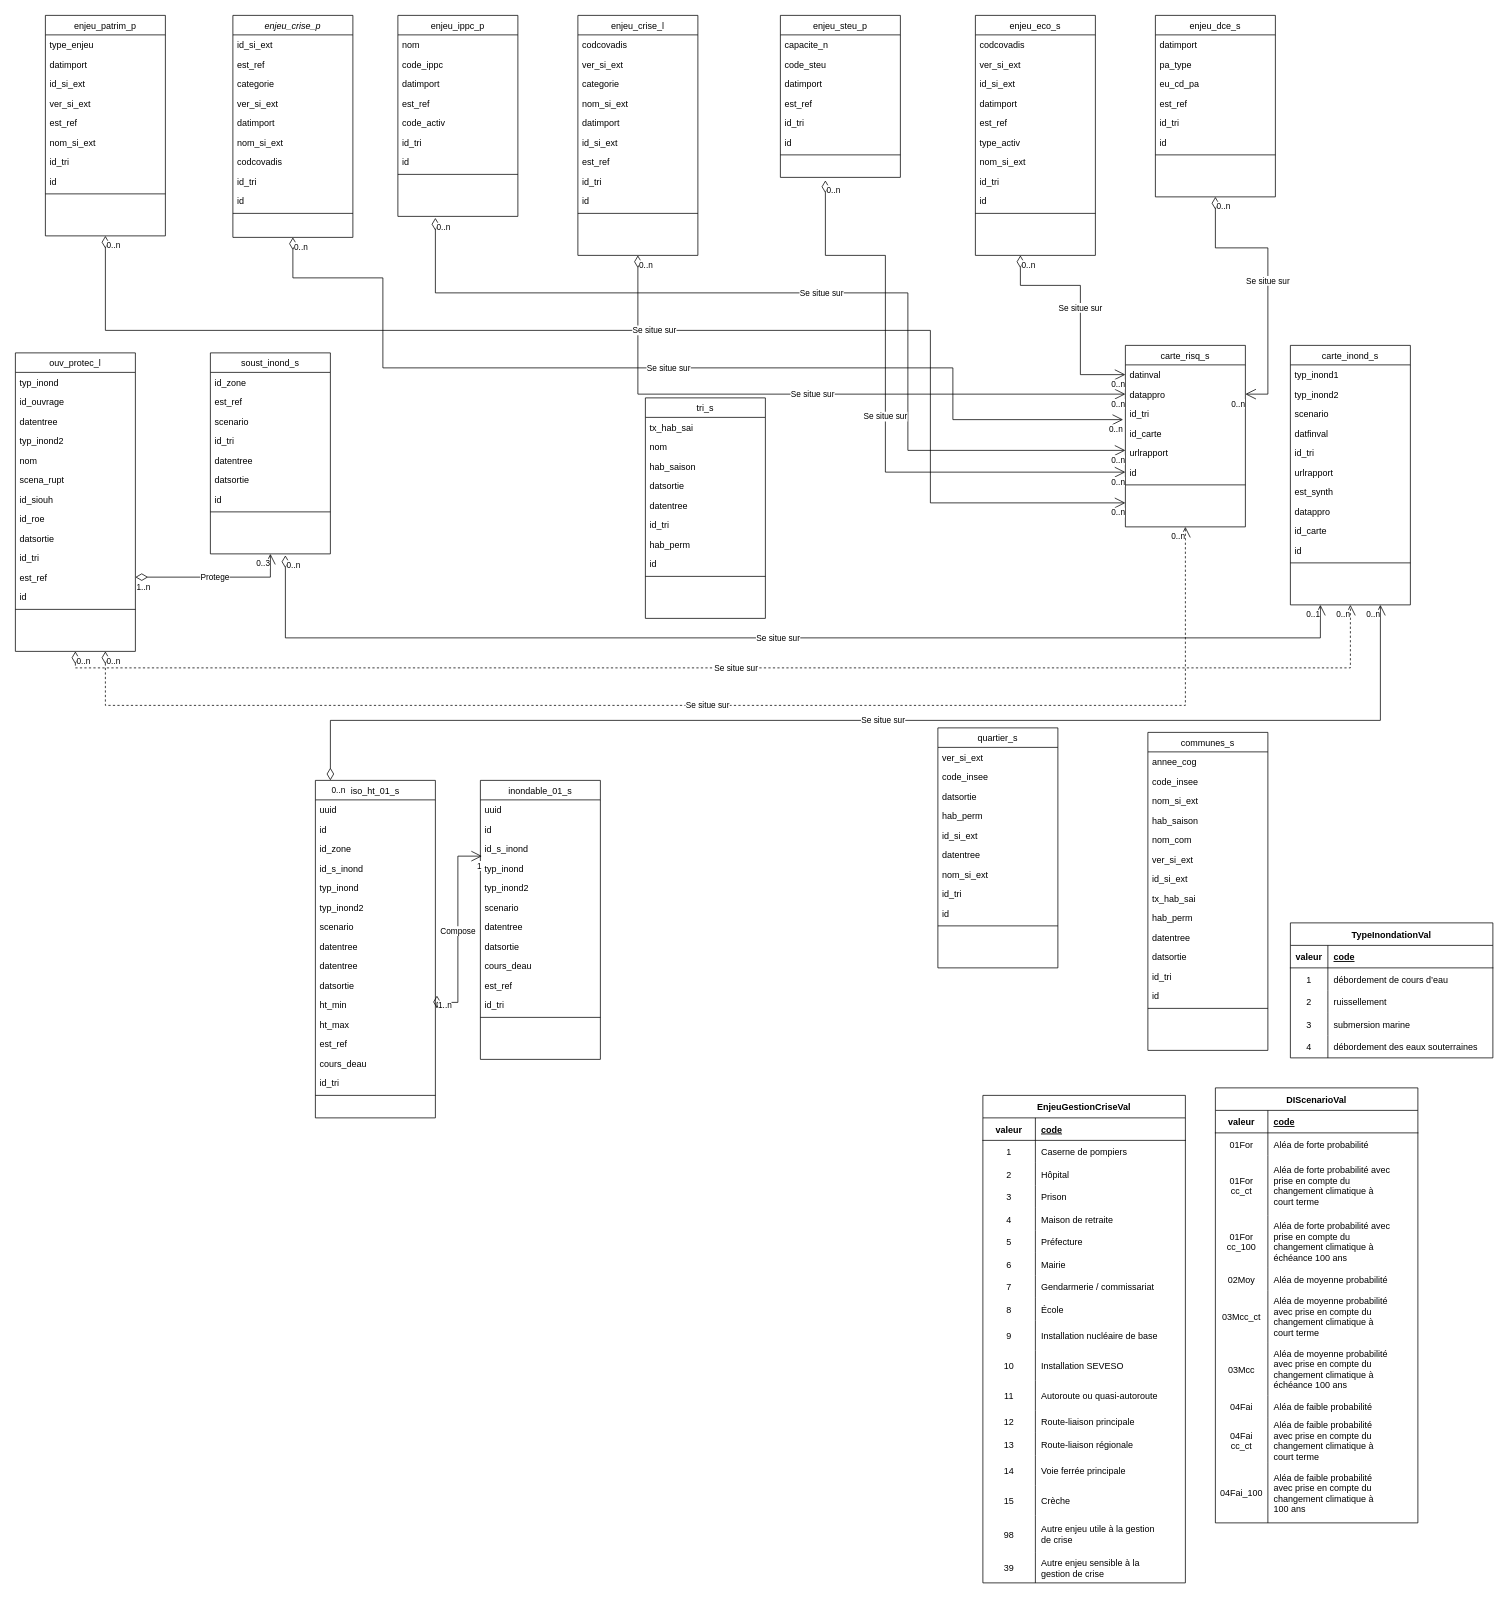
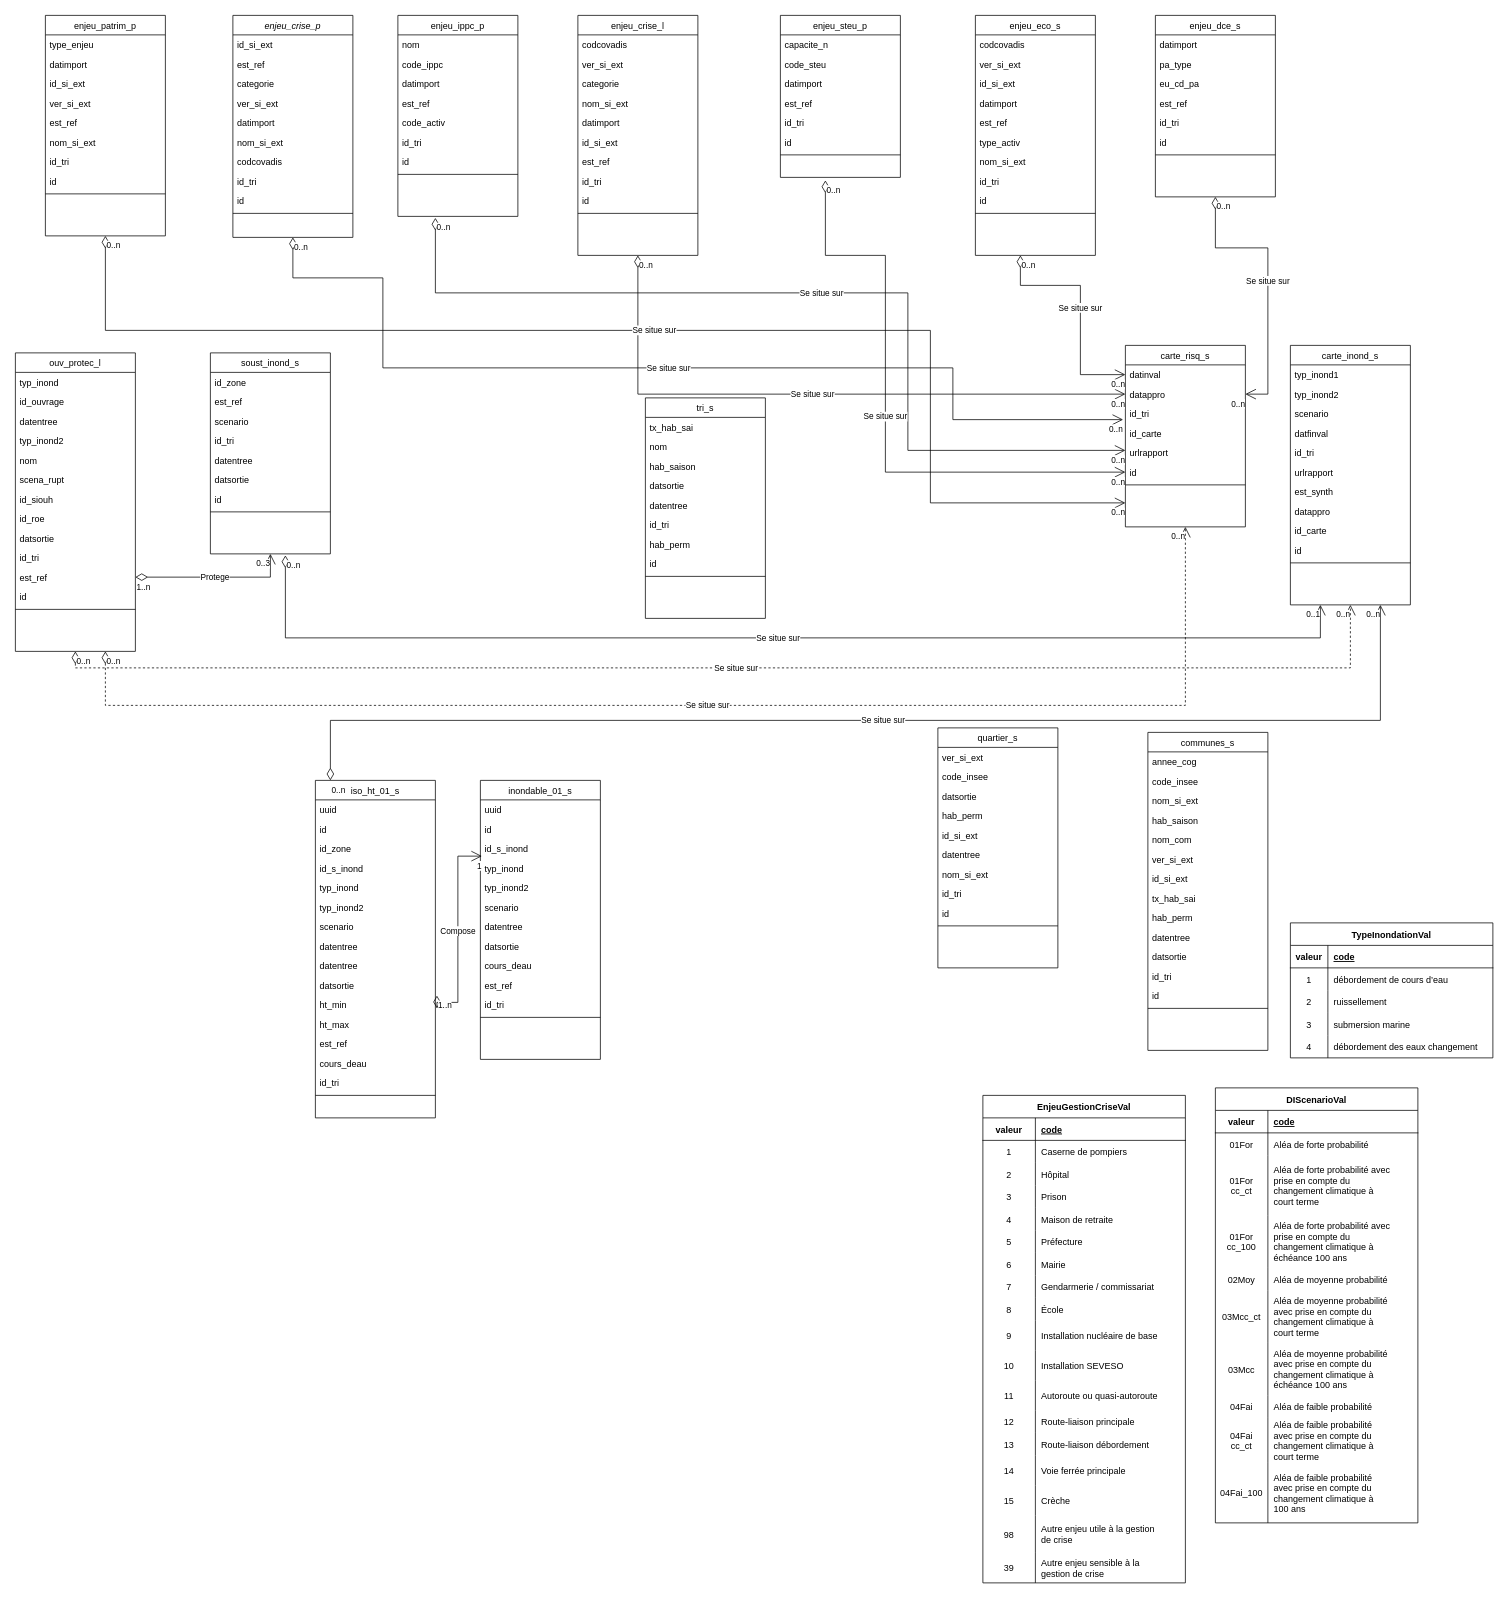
(1412, 1047) -> (1408, 1047)
(1092, 1445) -> (1099, 1445)
